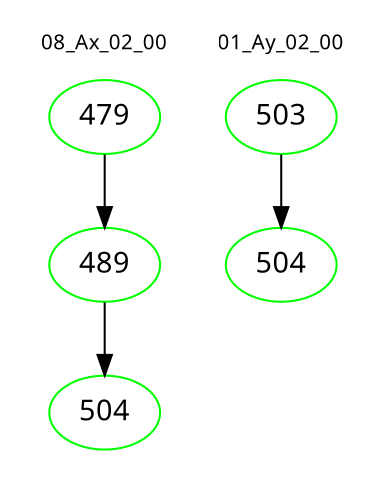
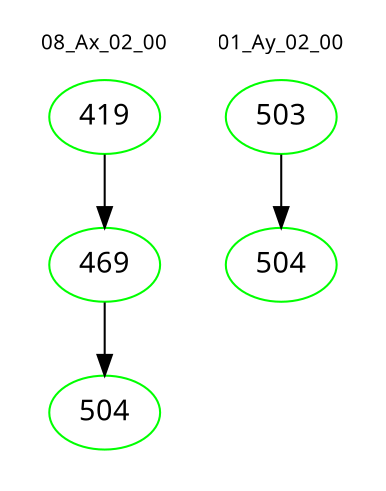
(105, 117) -> (105, 117)
(105, 265) -> (105, 265)
